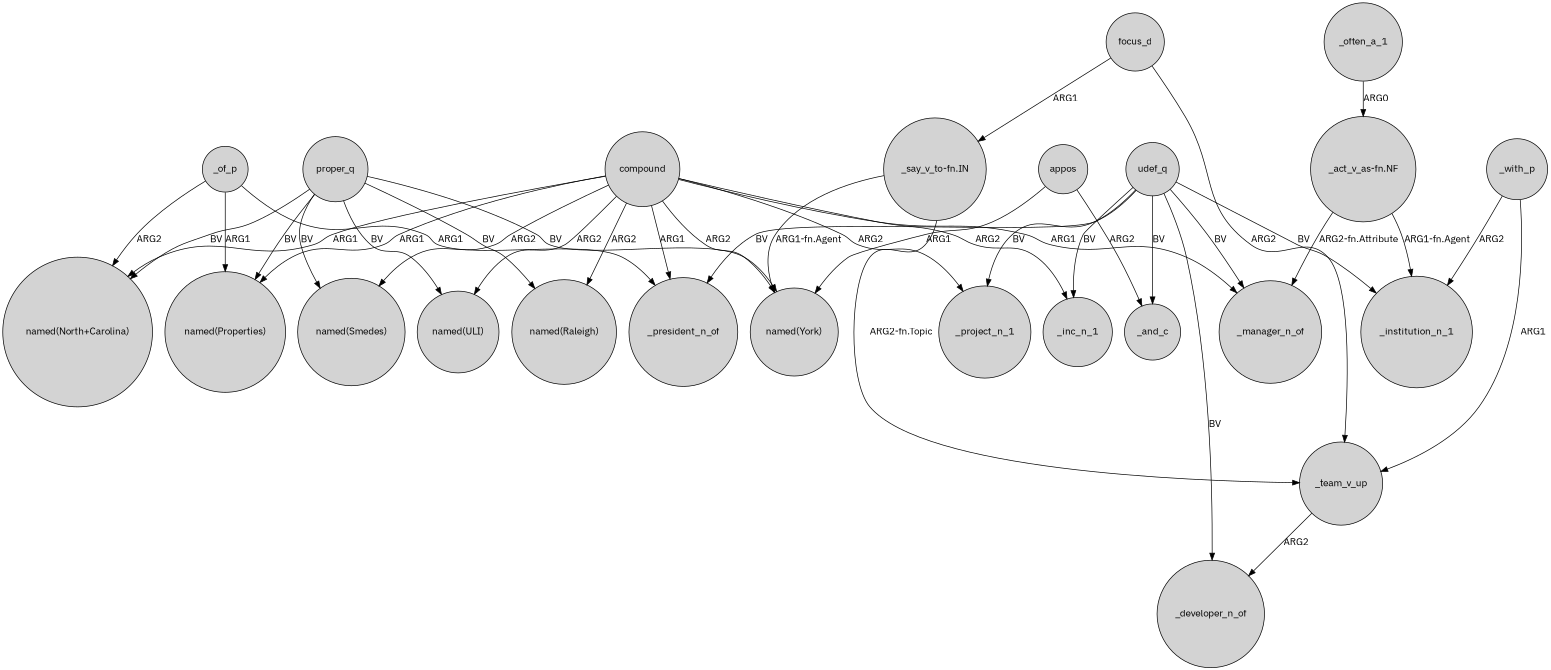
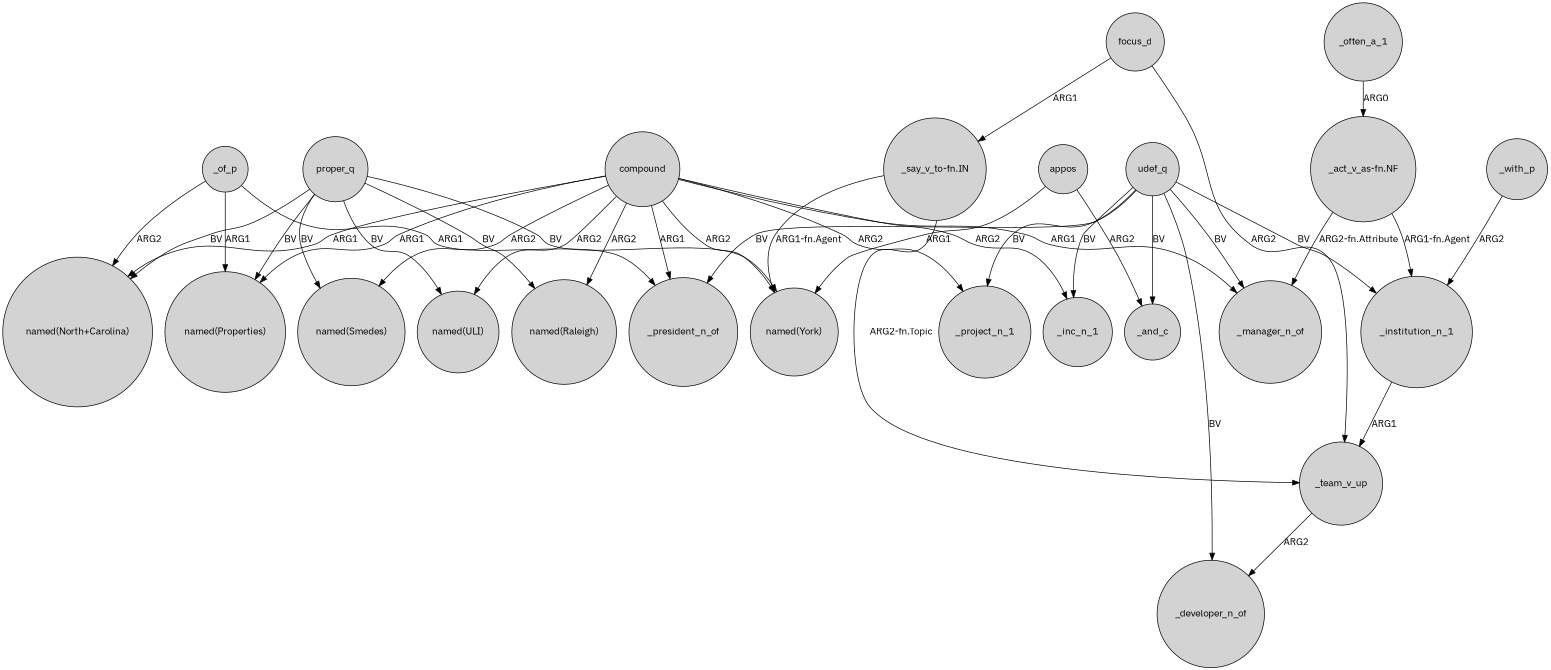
(1502, 361) -> (1377, 411)
